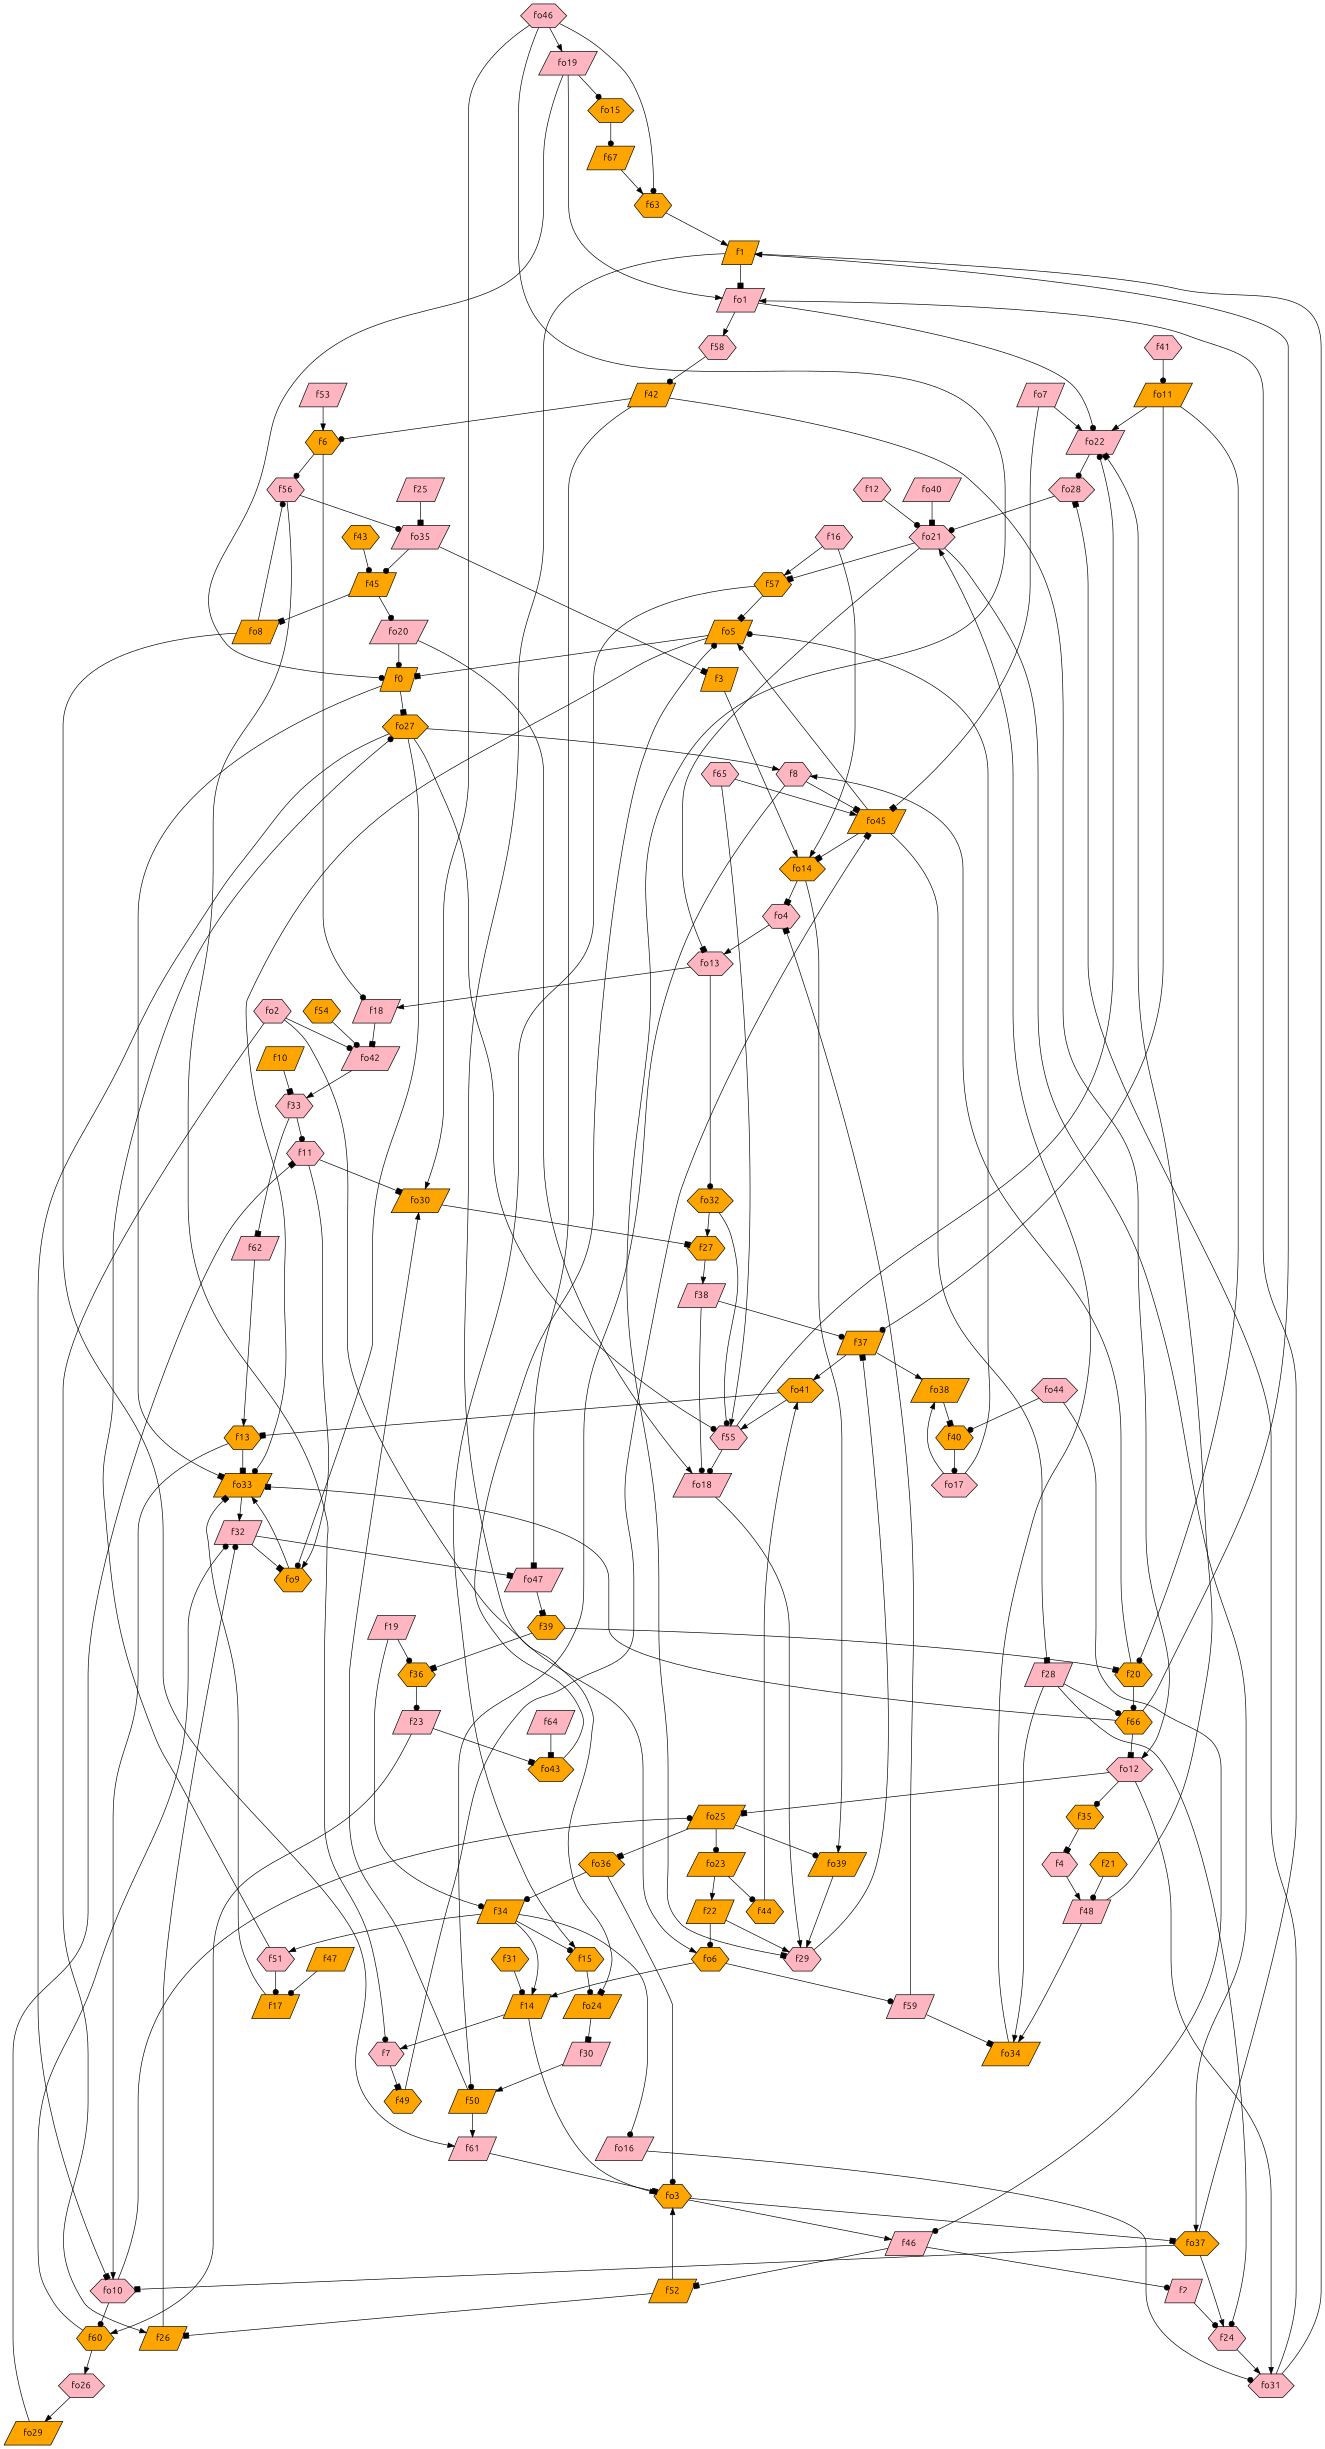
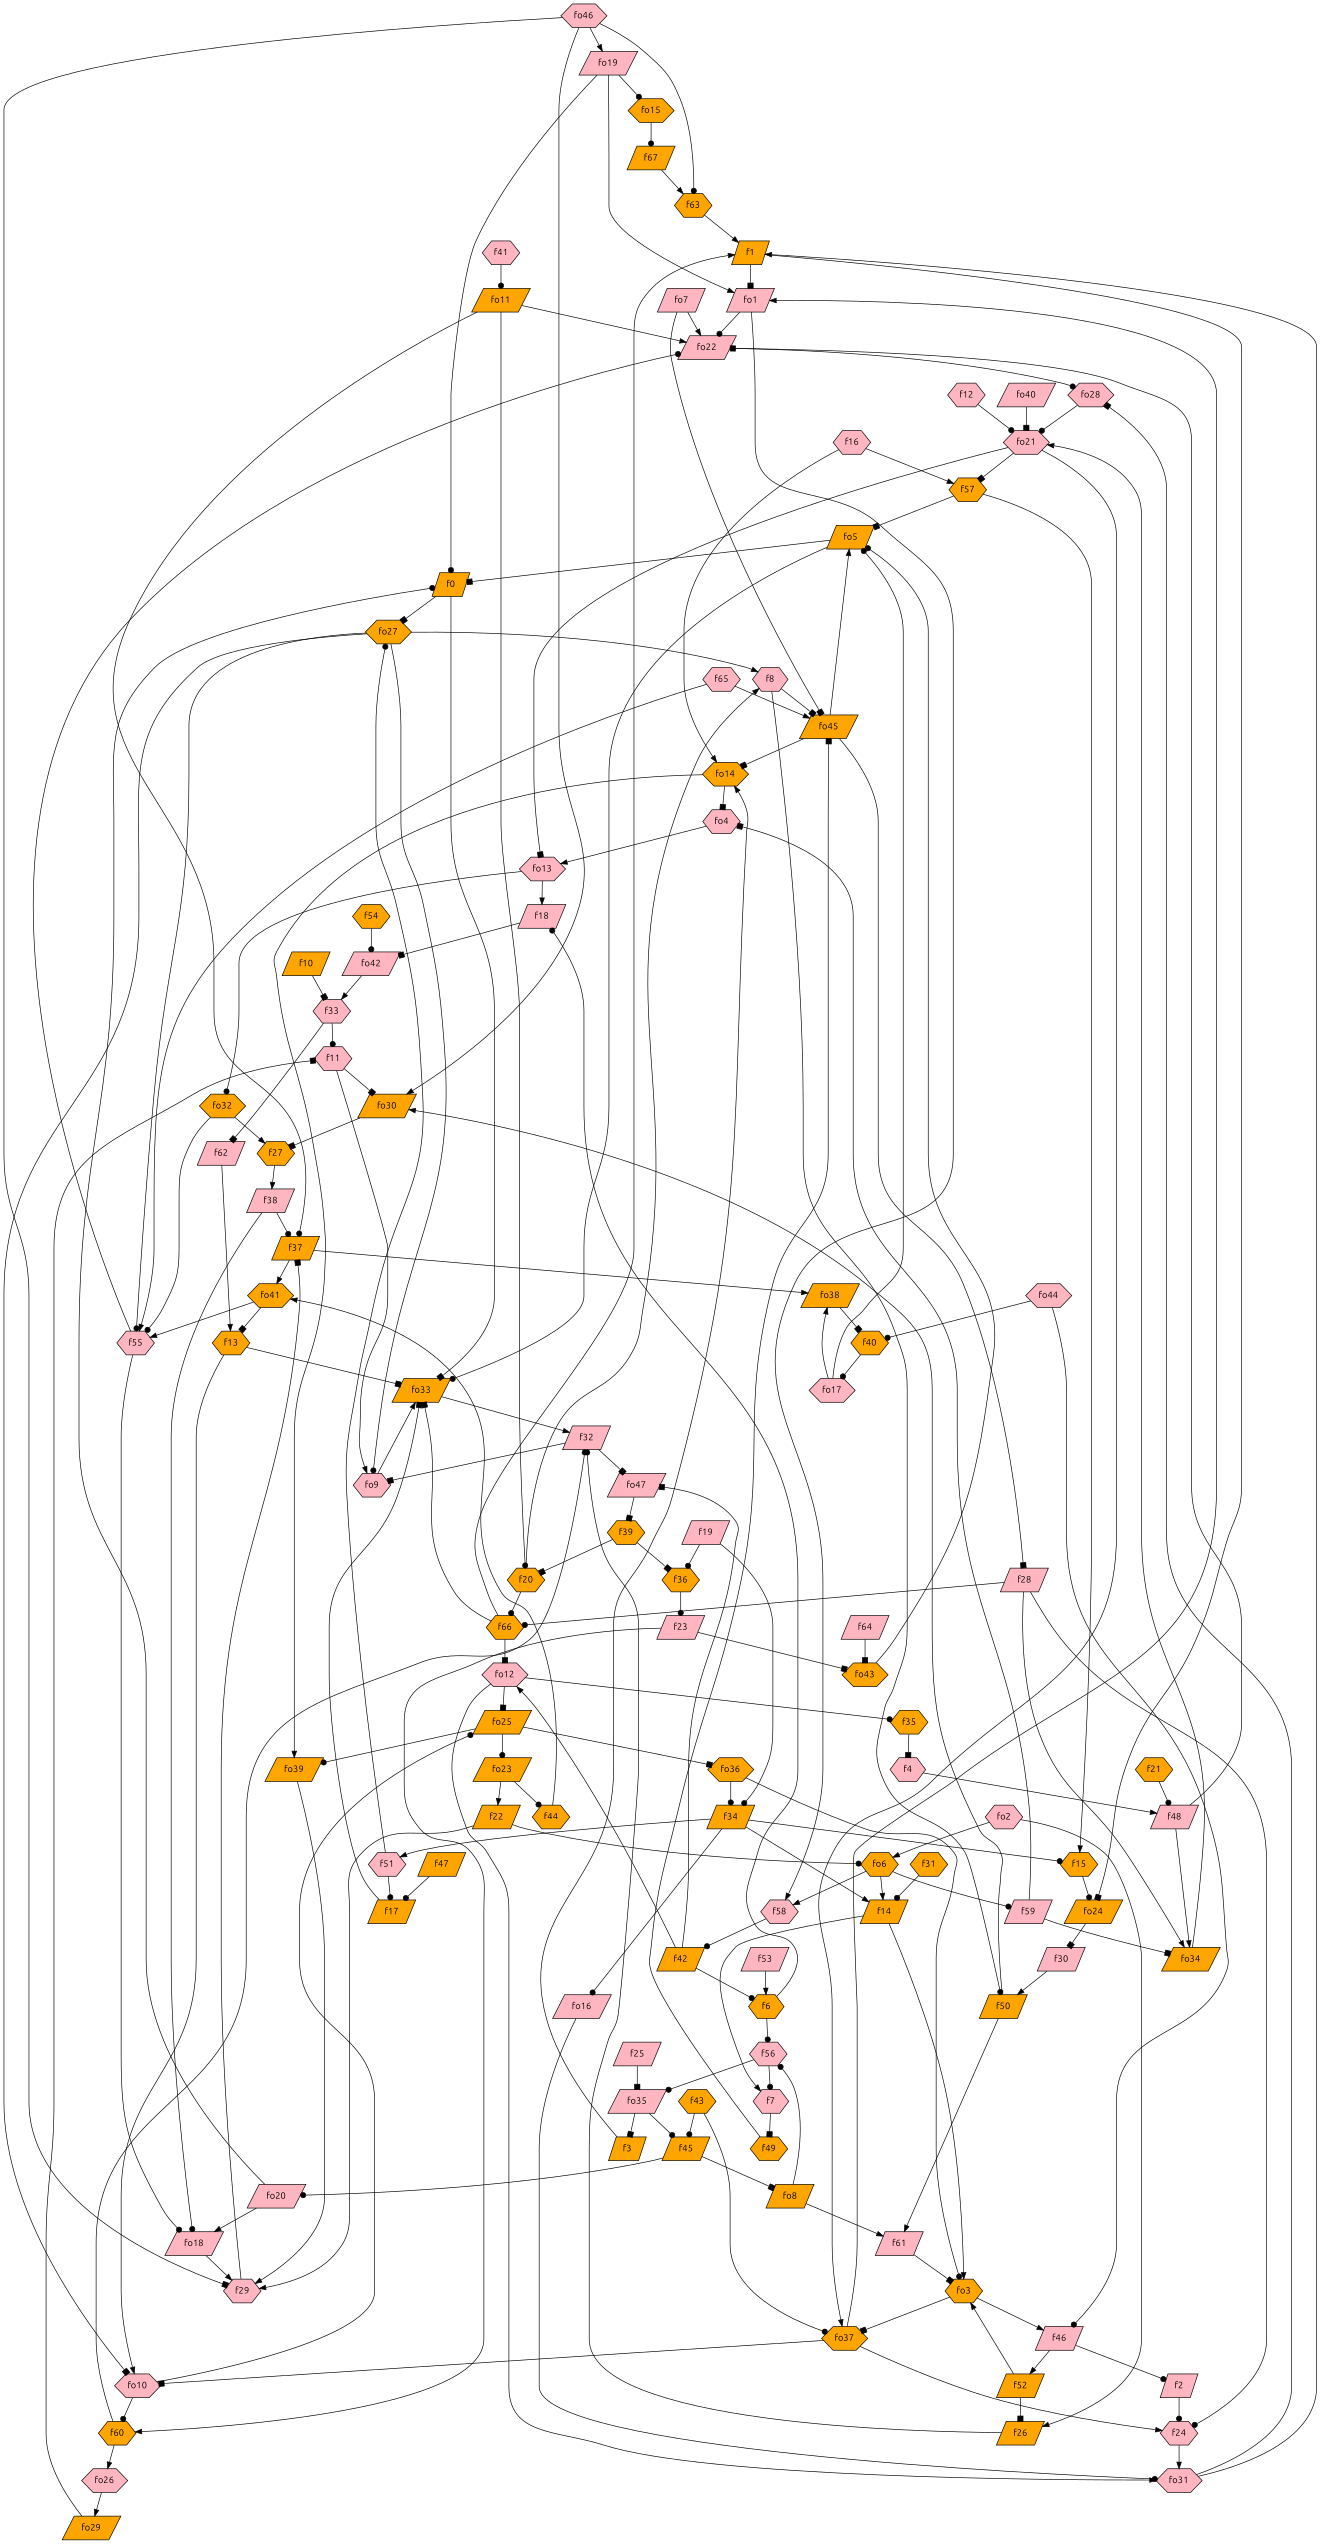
(316, 1033) -> none
(293, 1580) -> (372, 1485)
none -> (833, 1887)
none -> (730, 2243)
(794, 2267) -> (1042, 2360)
